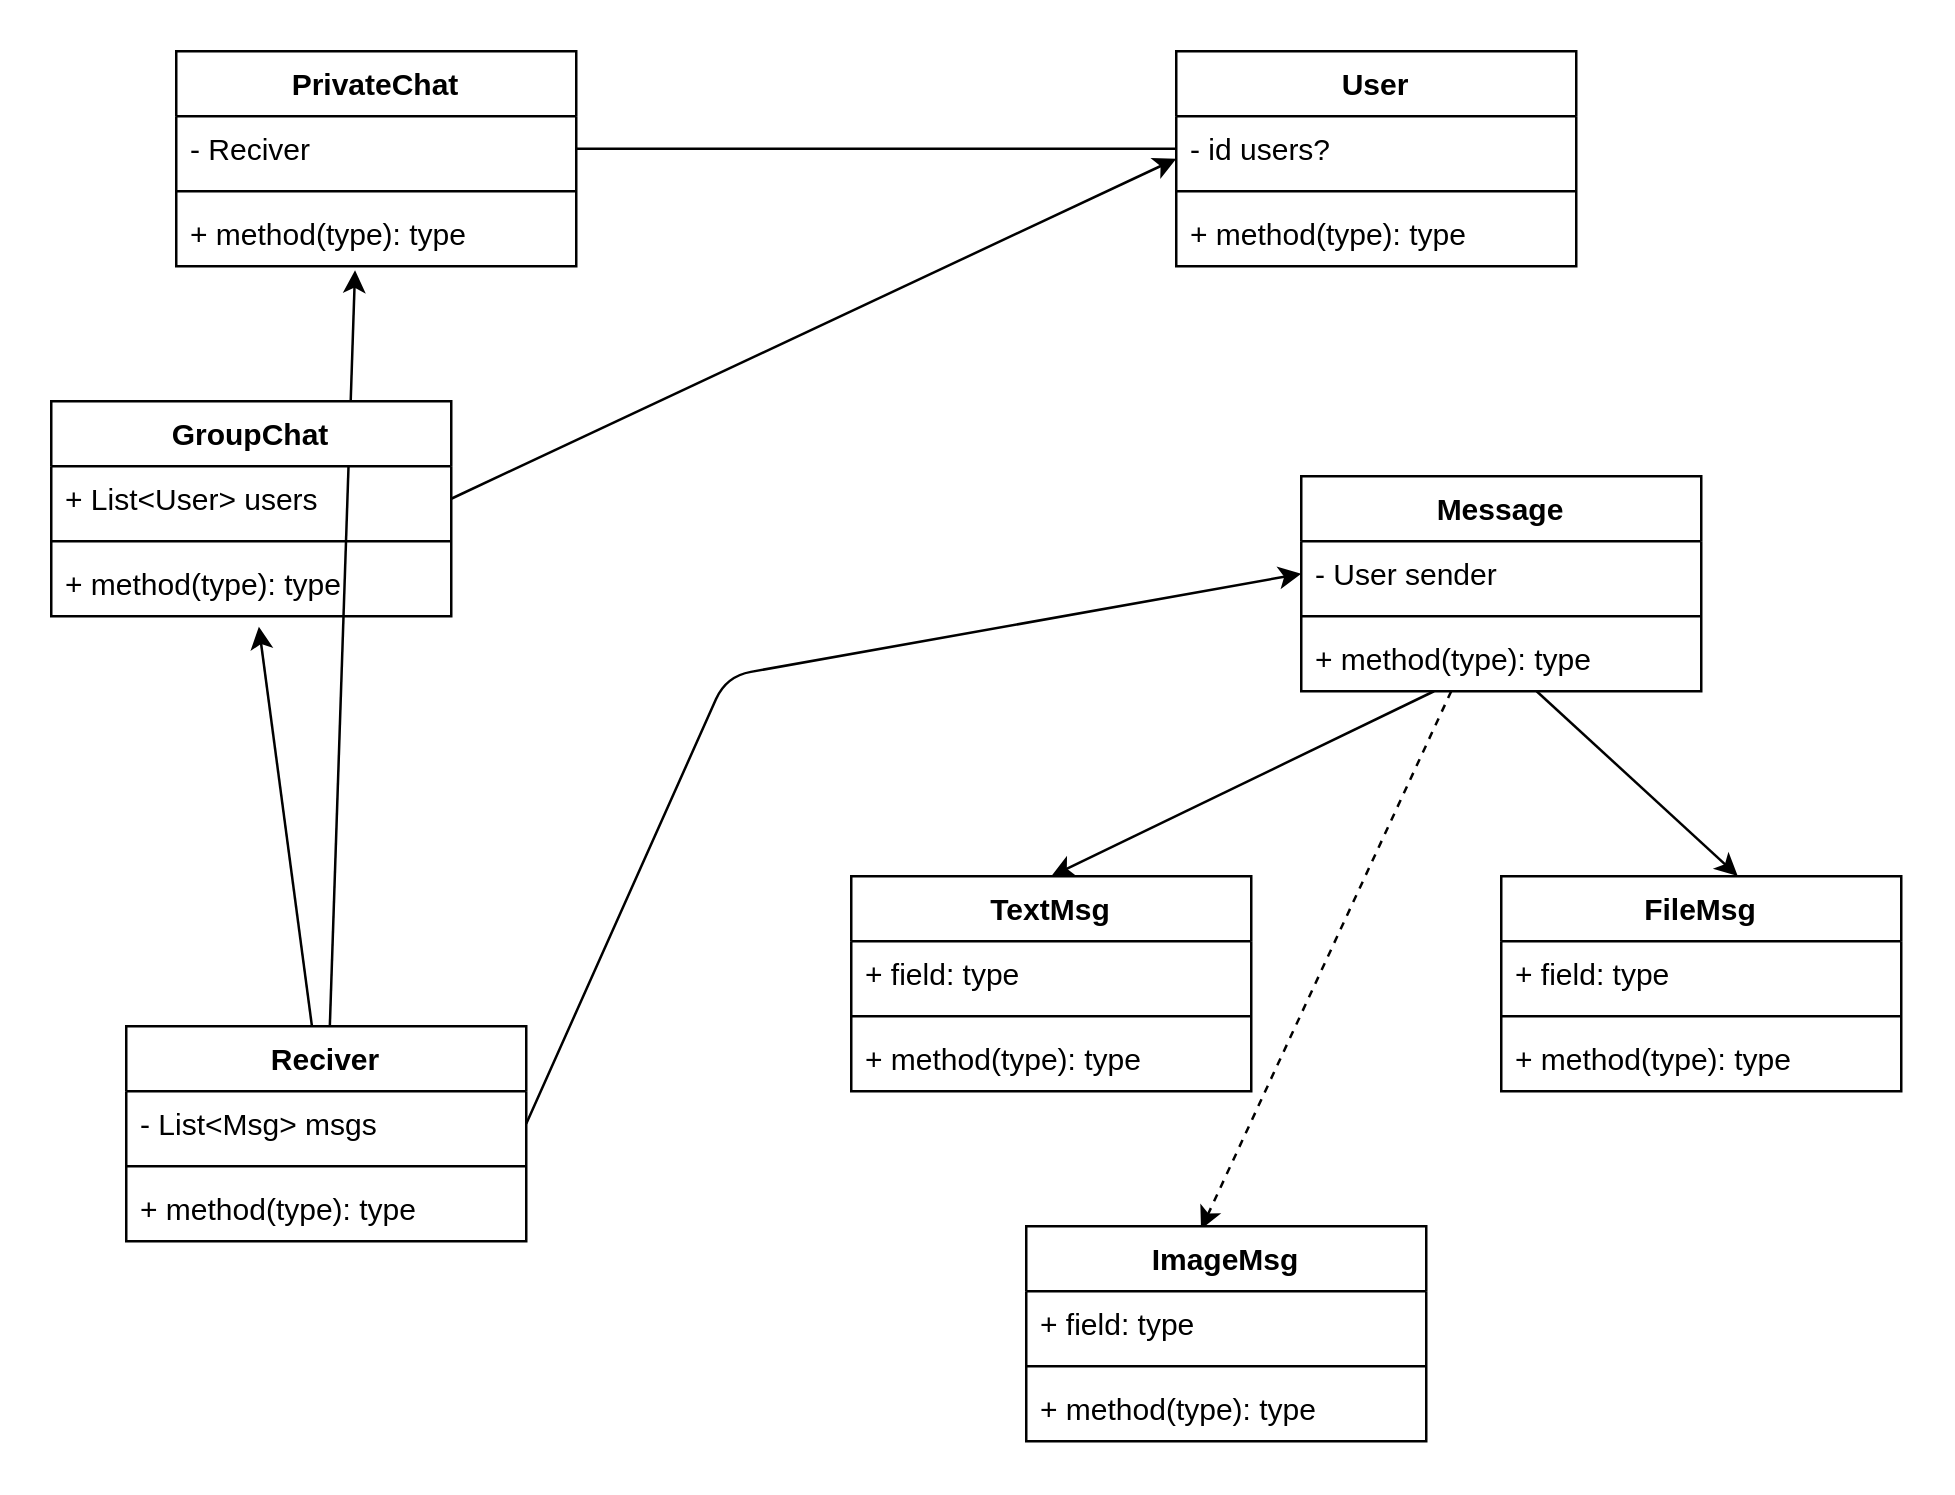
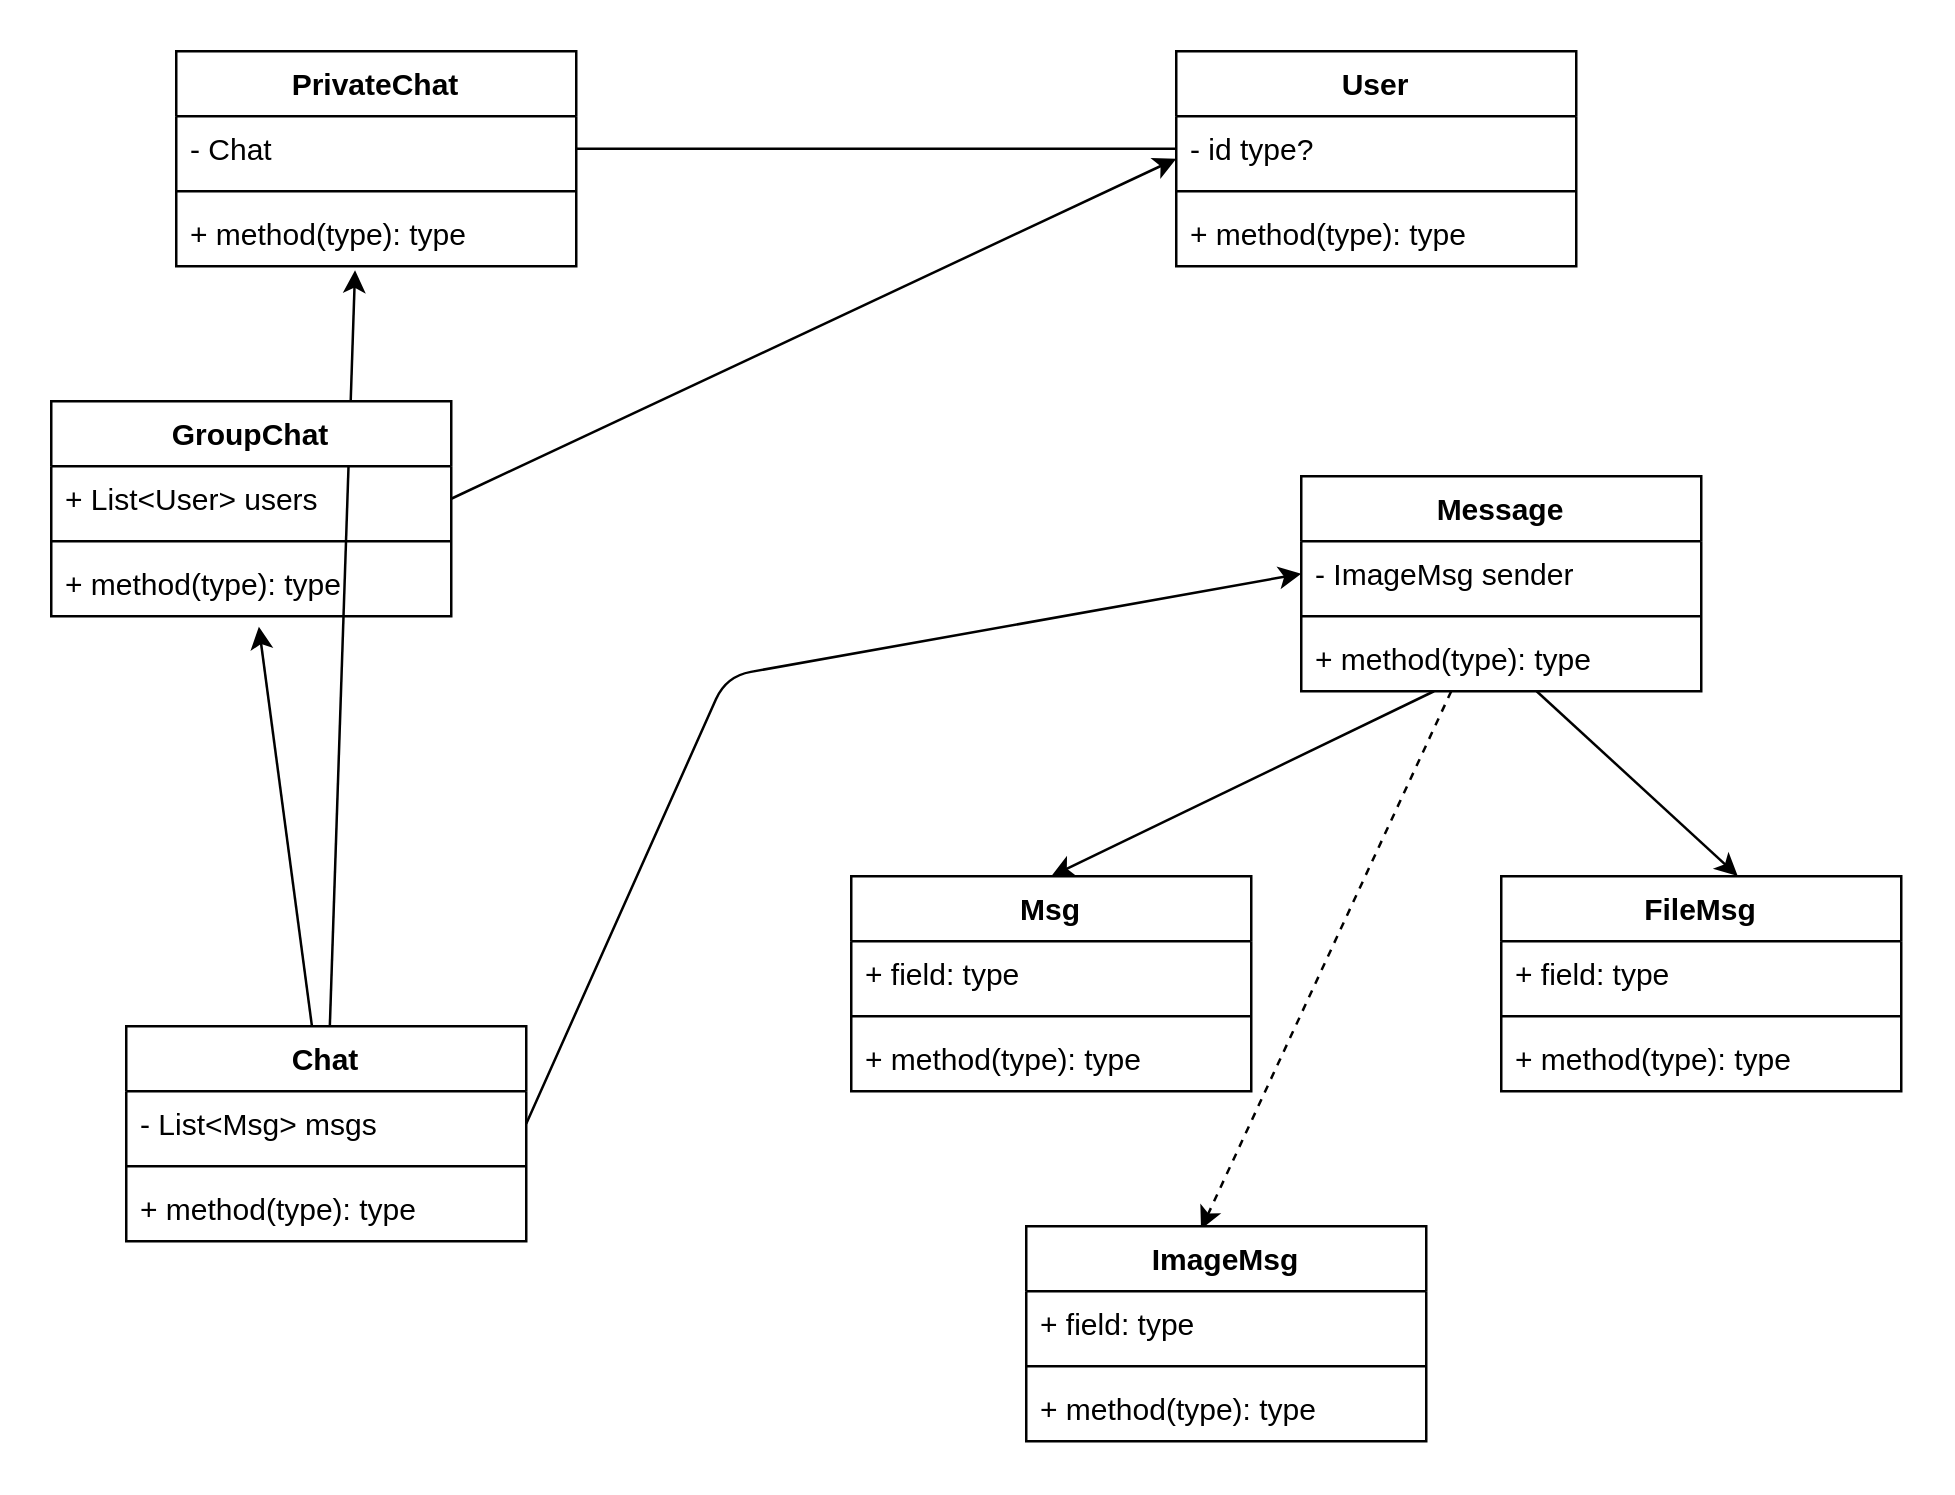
(258, 150) -> (237, 150)
(1271, 150) -> (1262, 150)
(1416, 575) -> (1450, 575)
(1050, 910) -> (1050, 910)
(325, 1060) -> (325, 1060)
